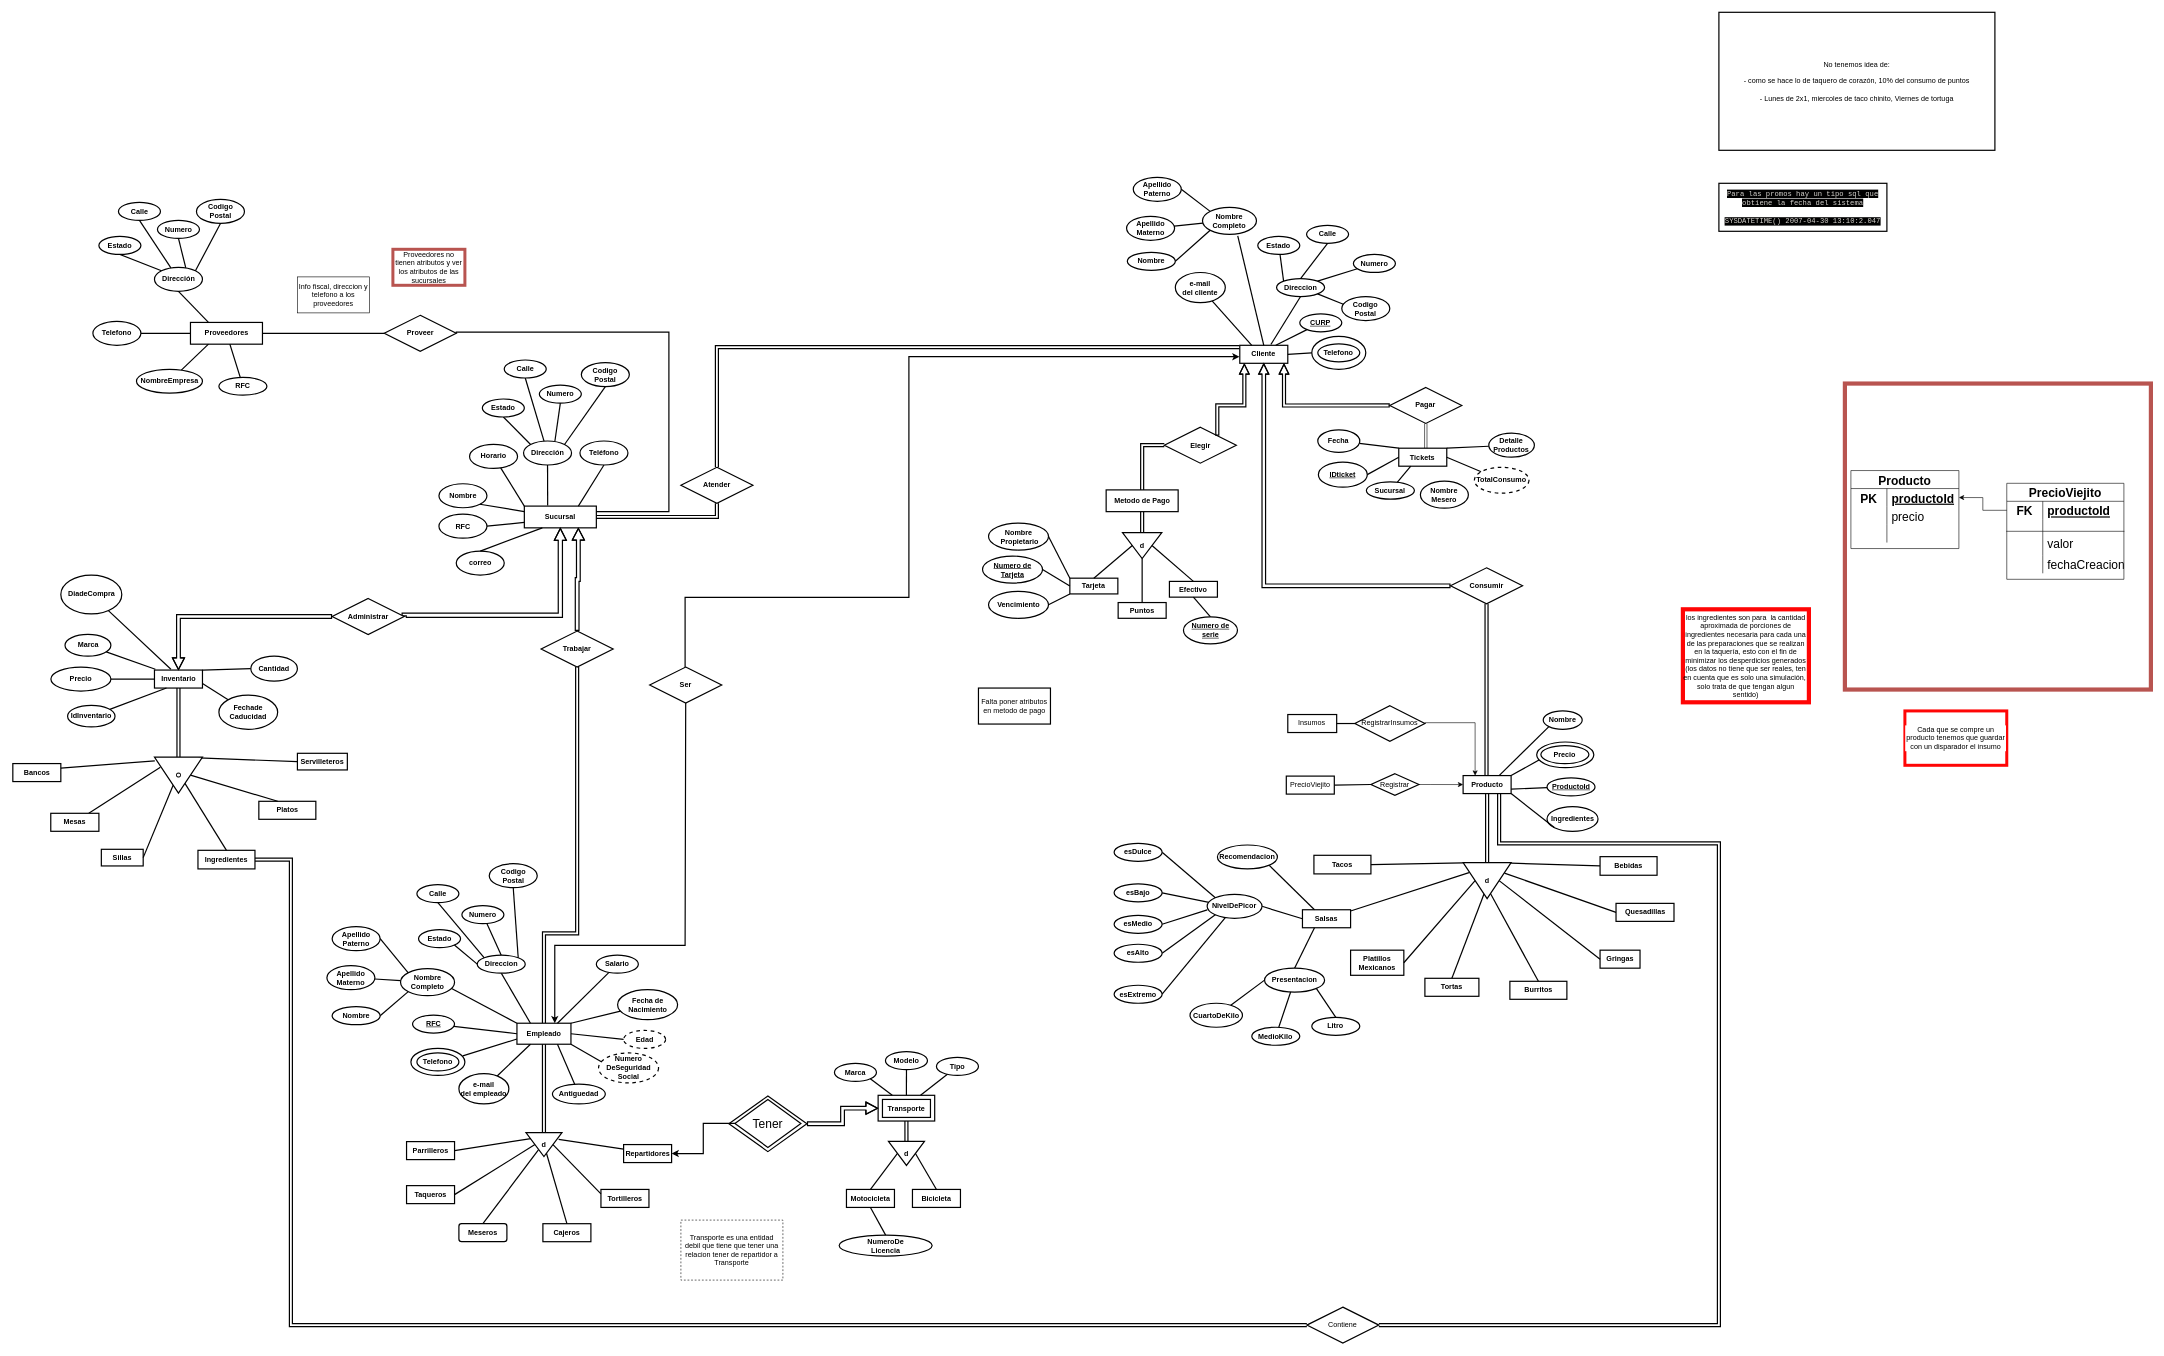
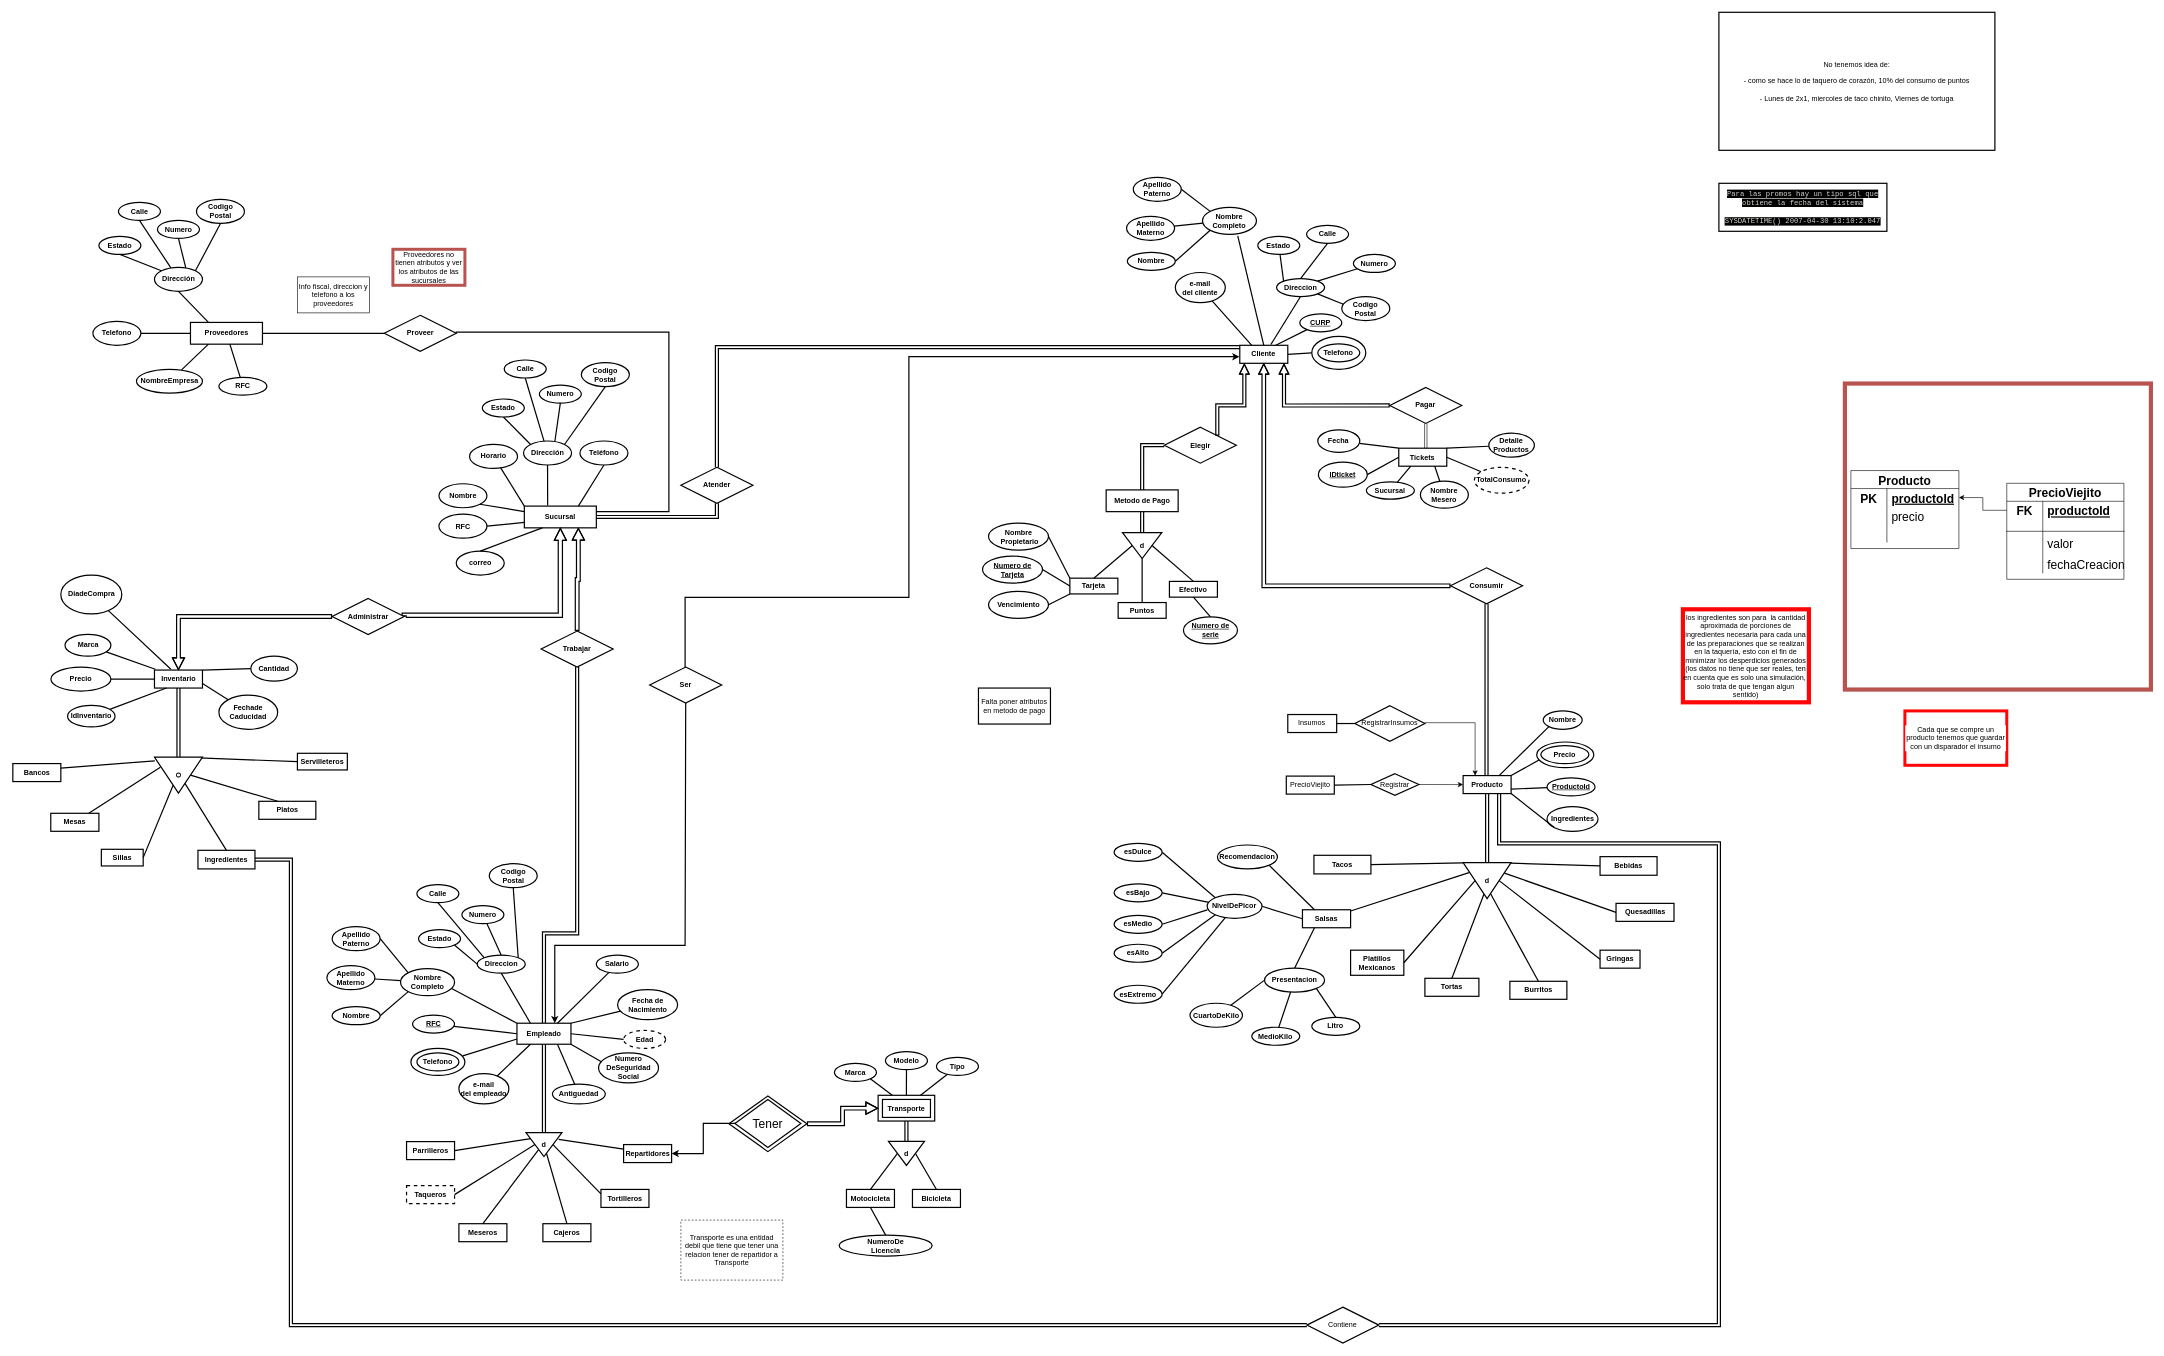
none -> (1437, 474)
(628, 1068) -> (628, 1068)
(430, 1195) -> (430, 1195)
(483, 1233) -> (483, 1233)
